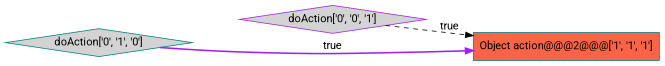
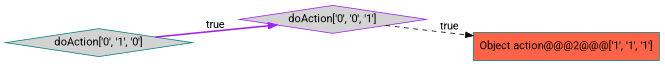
(313, 54) -> (212, 31)
